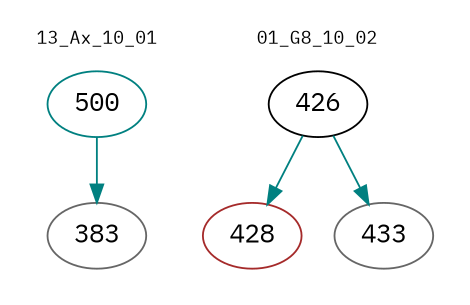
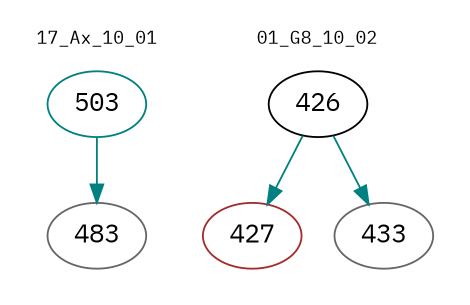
(98, 39) -> (98, 39)
(97, 104) -> (97, 104)
(97, 236) -> (97, 236)
(252, 236) -> (252, 236)
